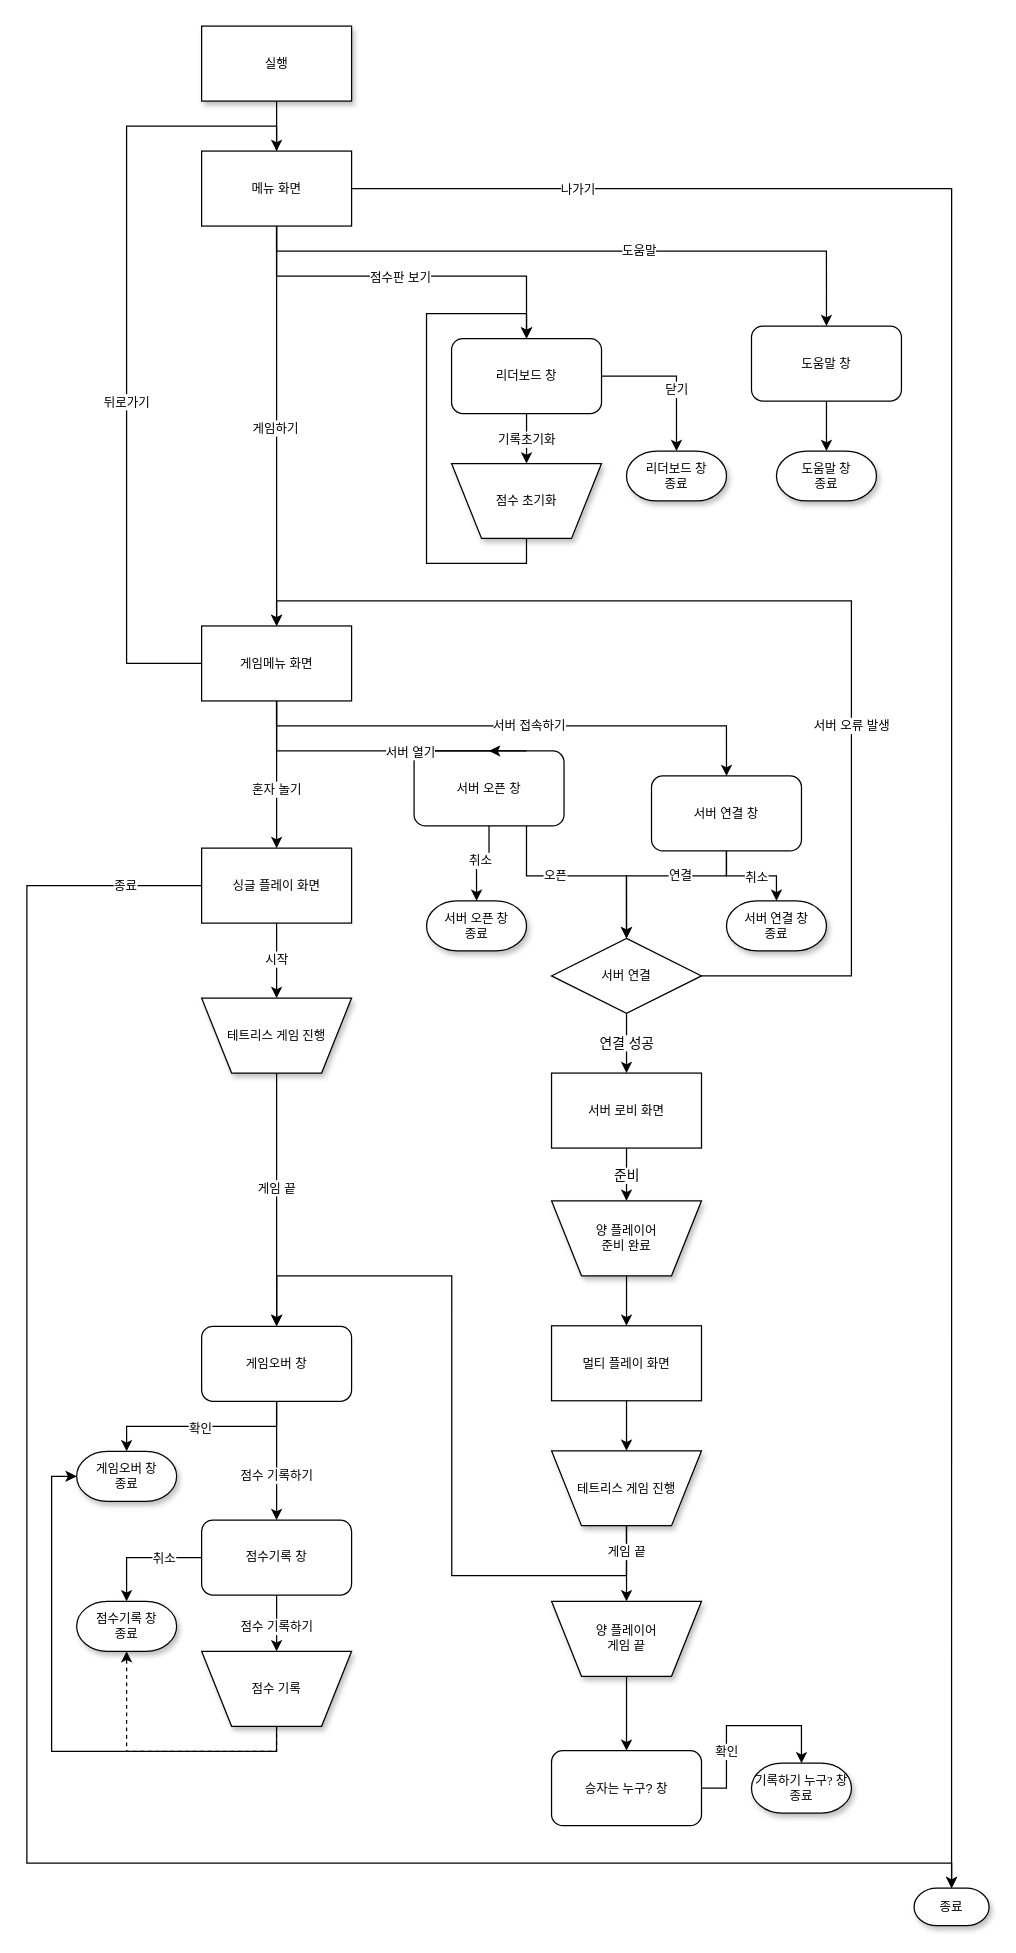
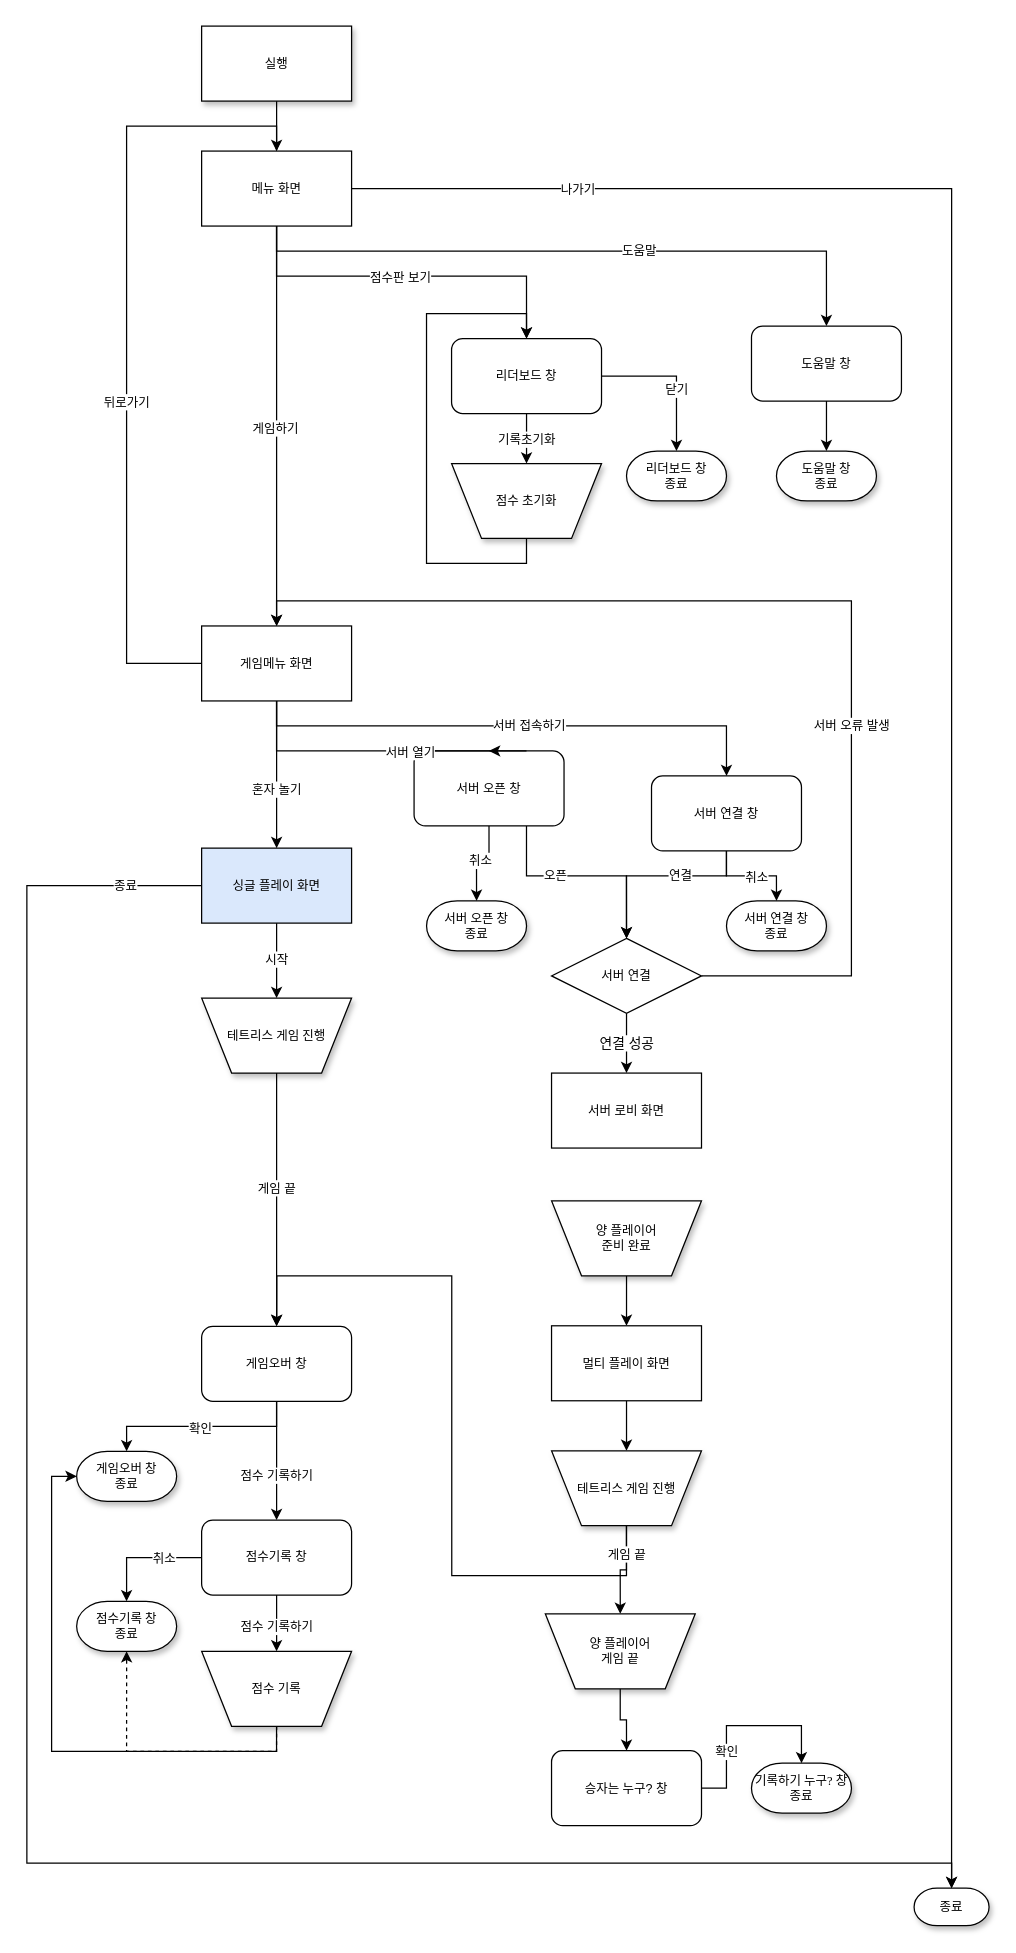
(277, 885) -> (277, 885)
(627, 1170) -> none
(627, 1639) -> (620, 1651)
